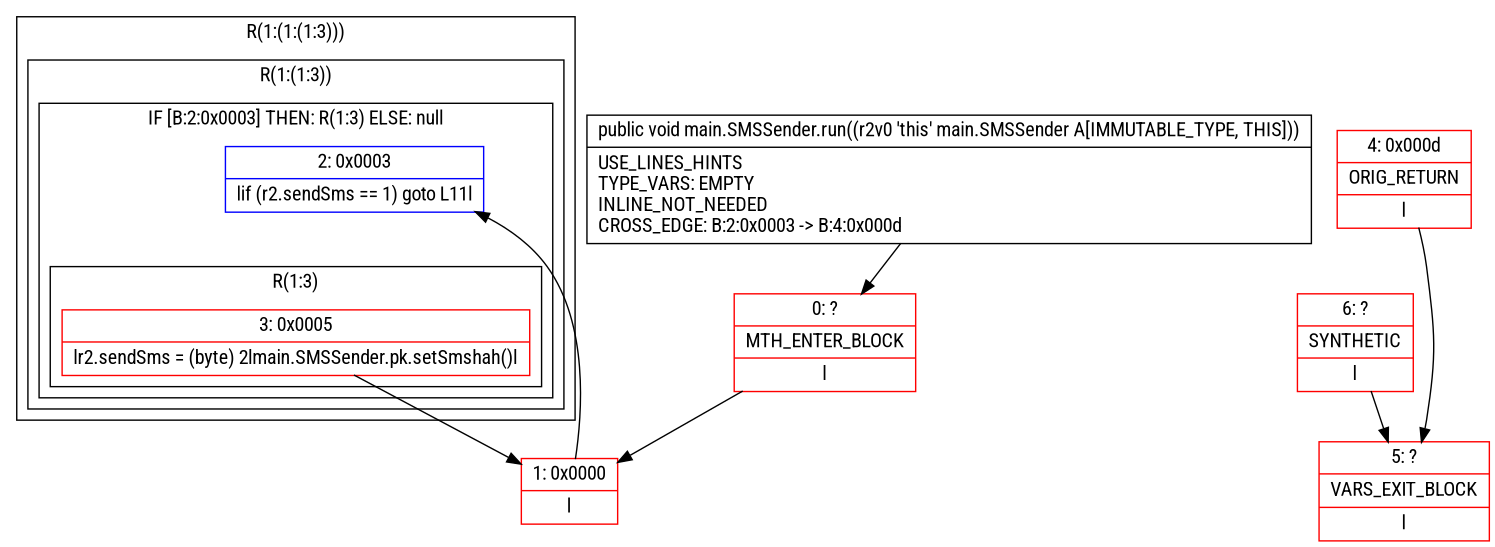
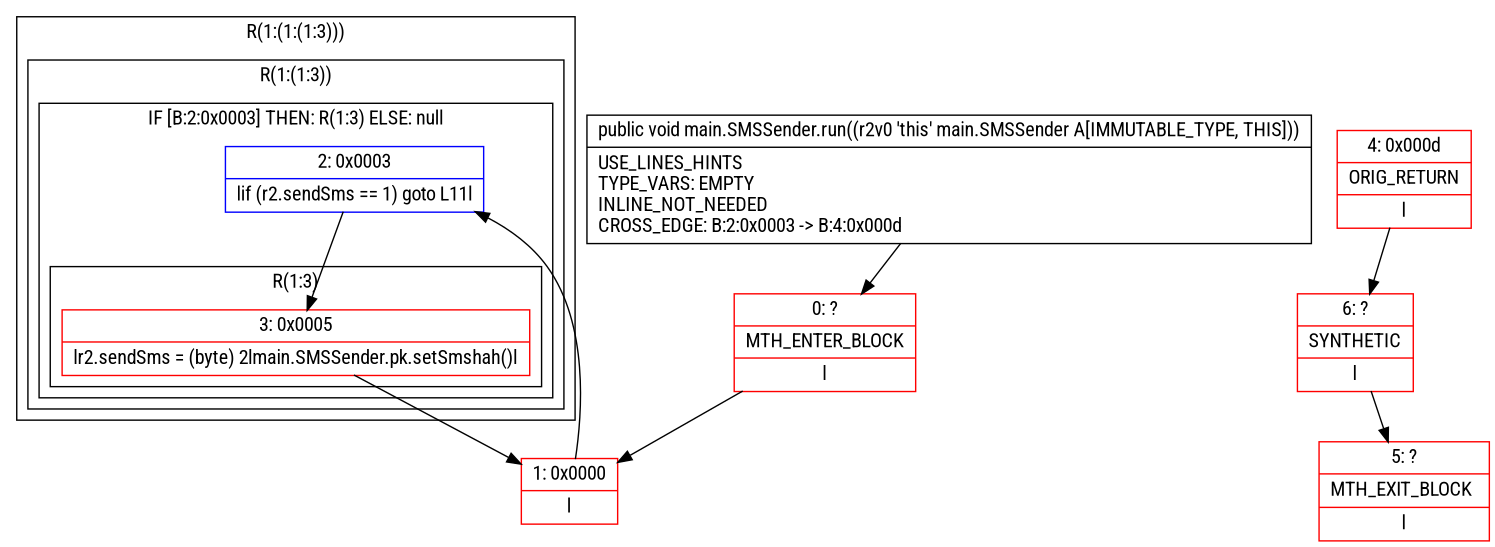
none -> (328, 254)
(1433, 328) -> (1382, 254)
(1404, 490) -> (1401, 490)
